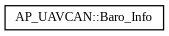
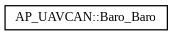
(84, 18) -> (86, 18)
